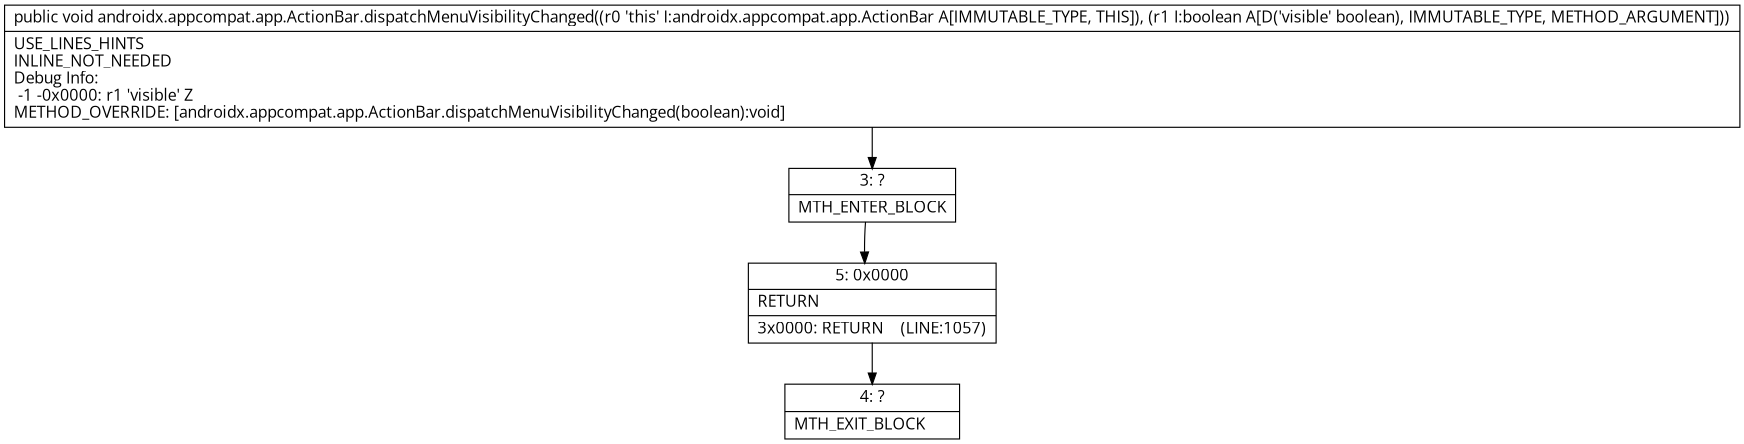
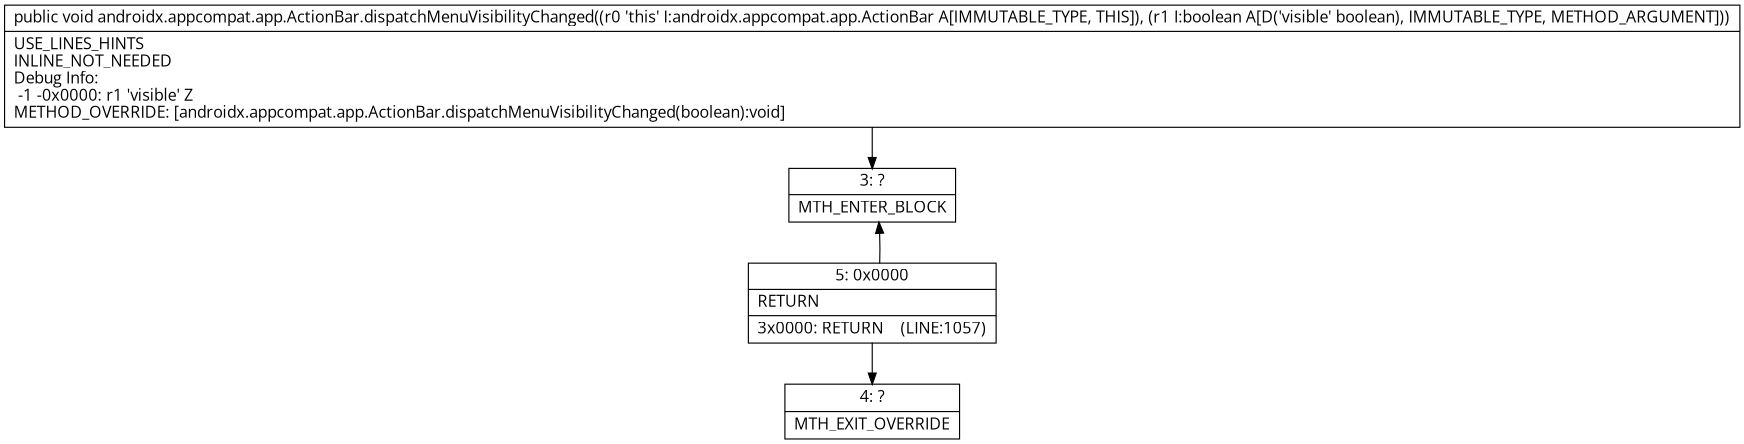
(865, 237) -> (880, 249)
(860, 425) -> (872, 425)
